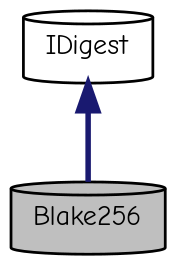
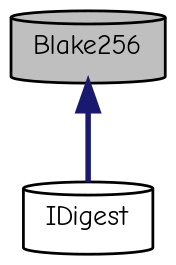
(88, 147) -> (88, 147)
